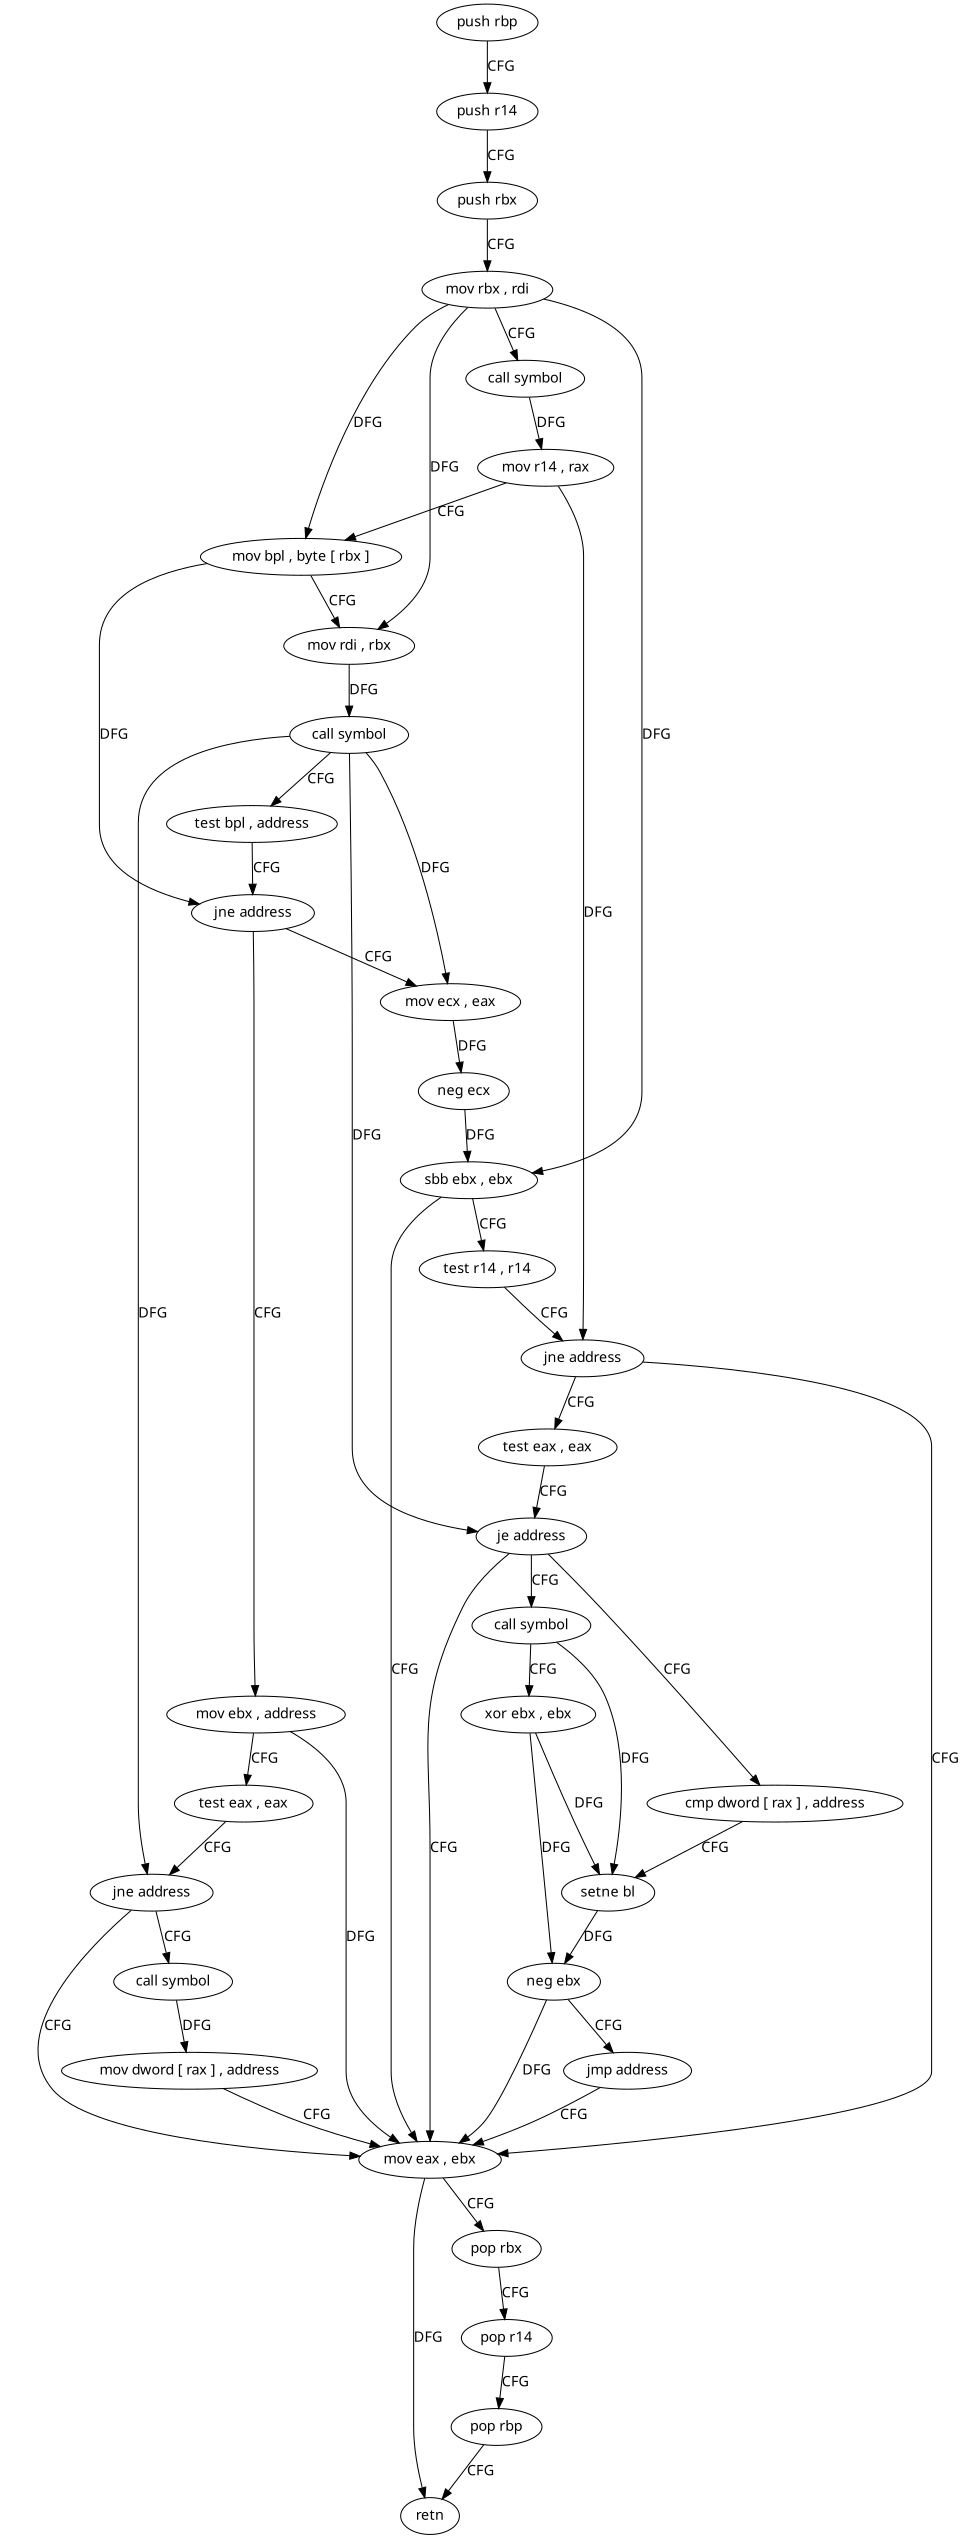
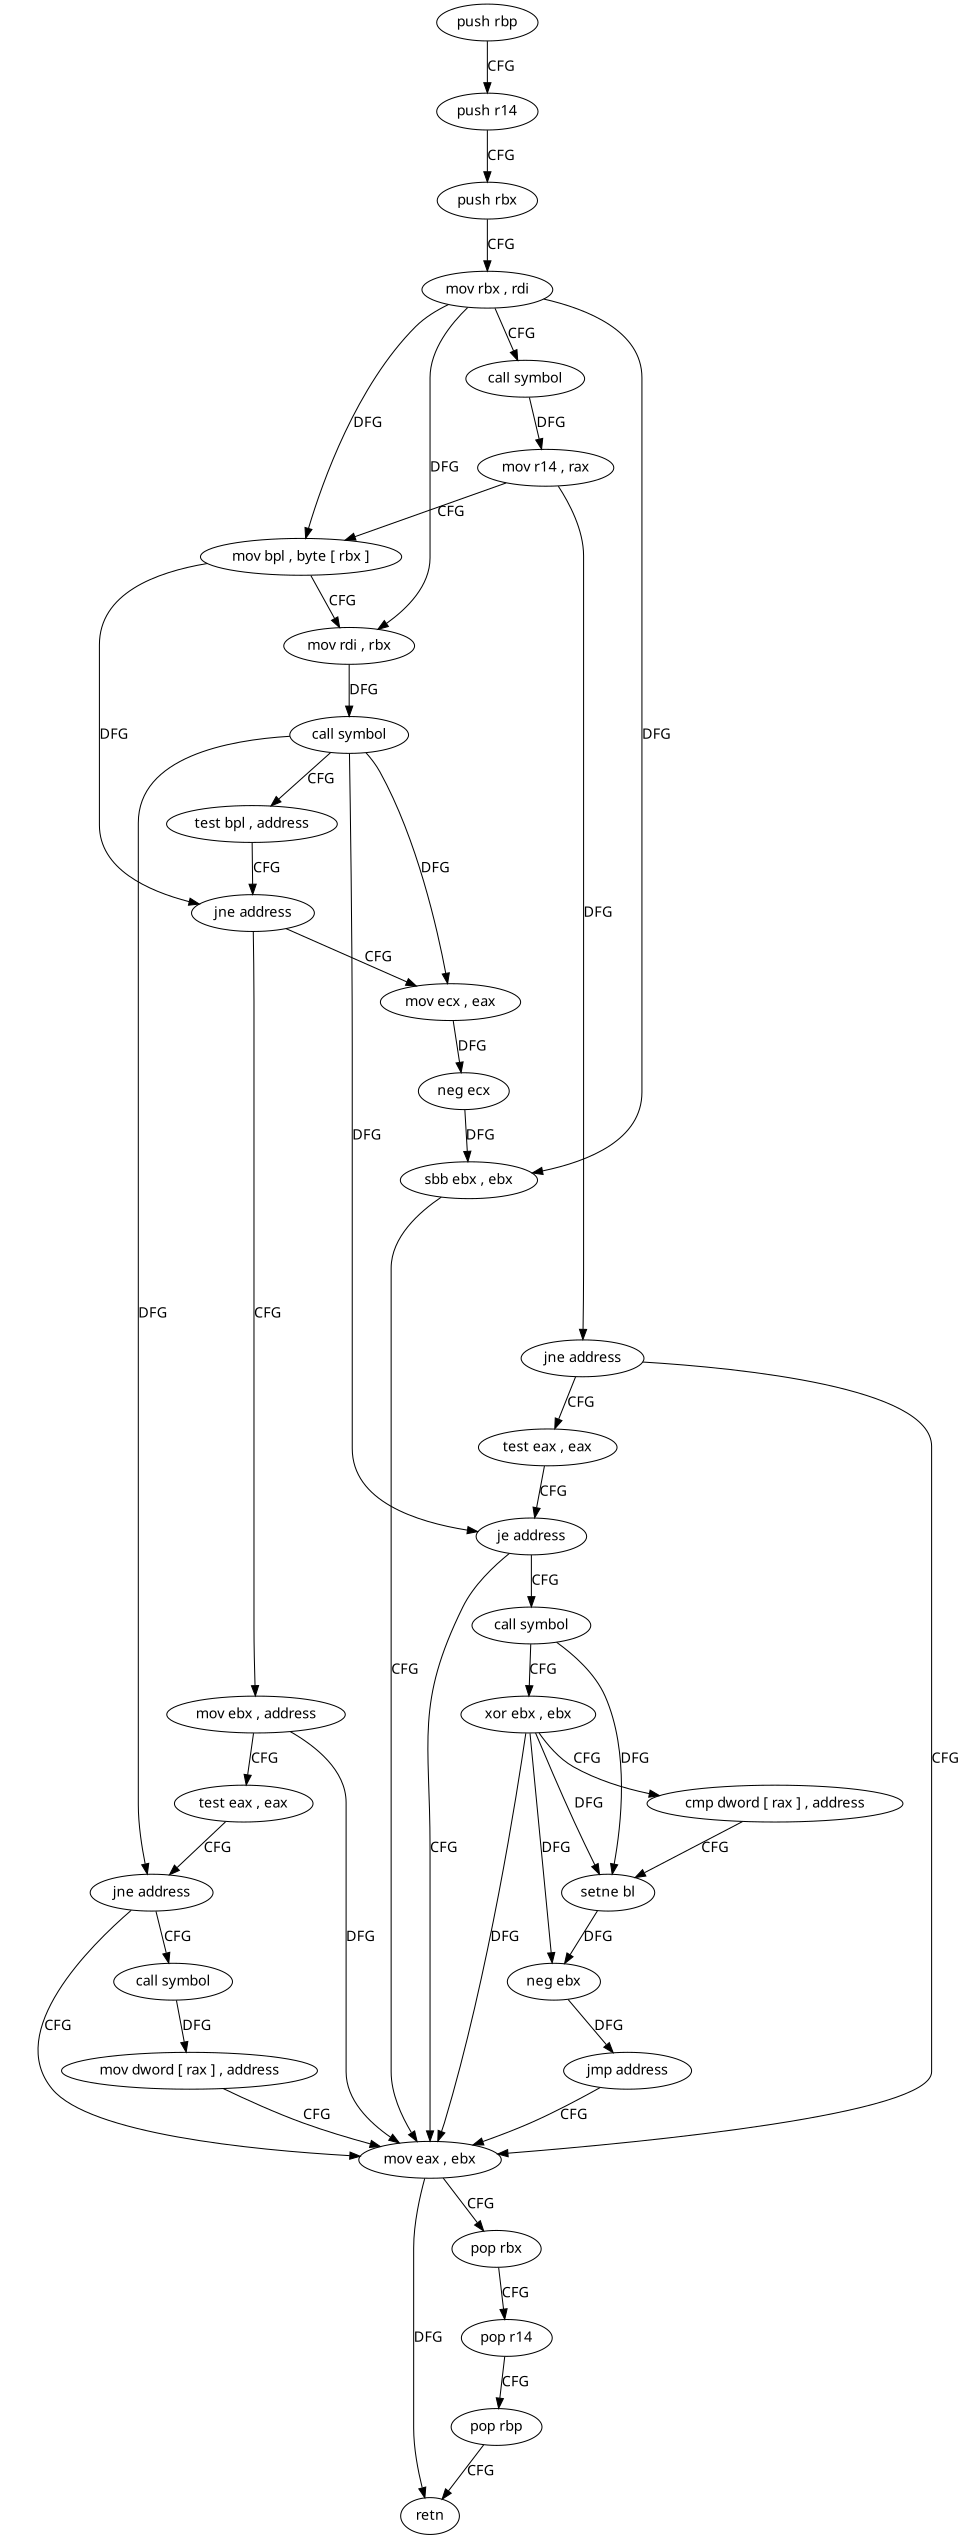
(487, 1269) -> none
(652, 1664) -> (588, 1774)
(609, 2026) -> (609, 2026)
(513, 2072) -> (491, 1934)
